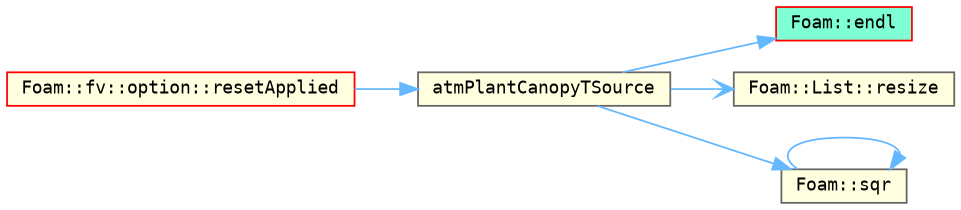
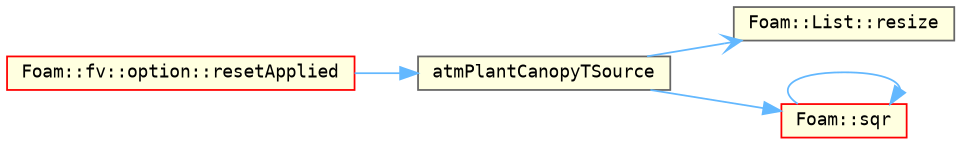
(844, 24) -> none
(844, 186) -> (844, 121)
